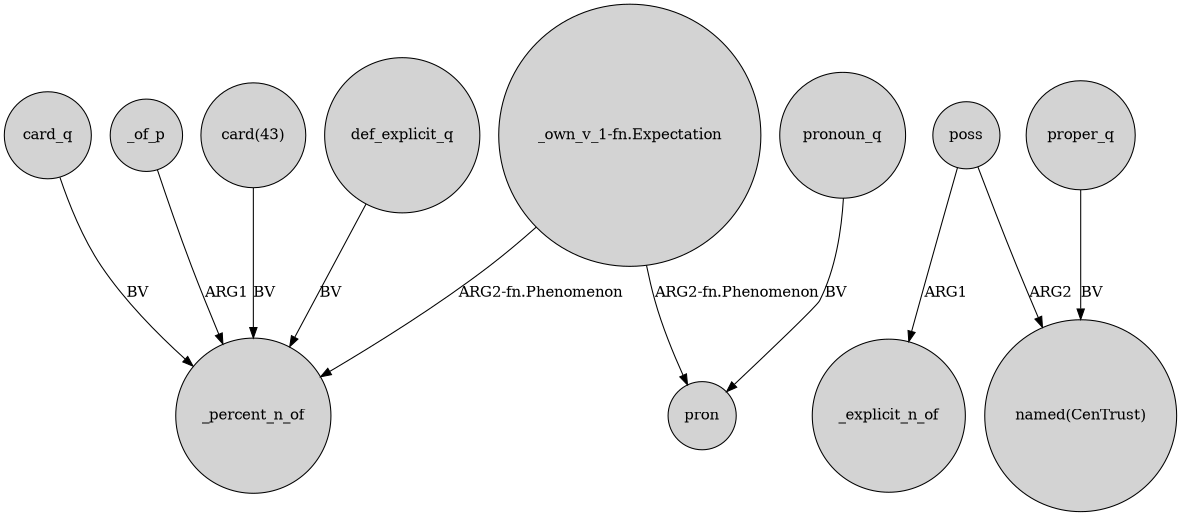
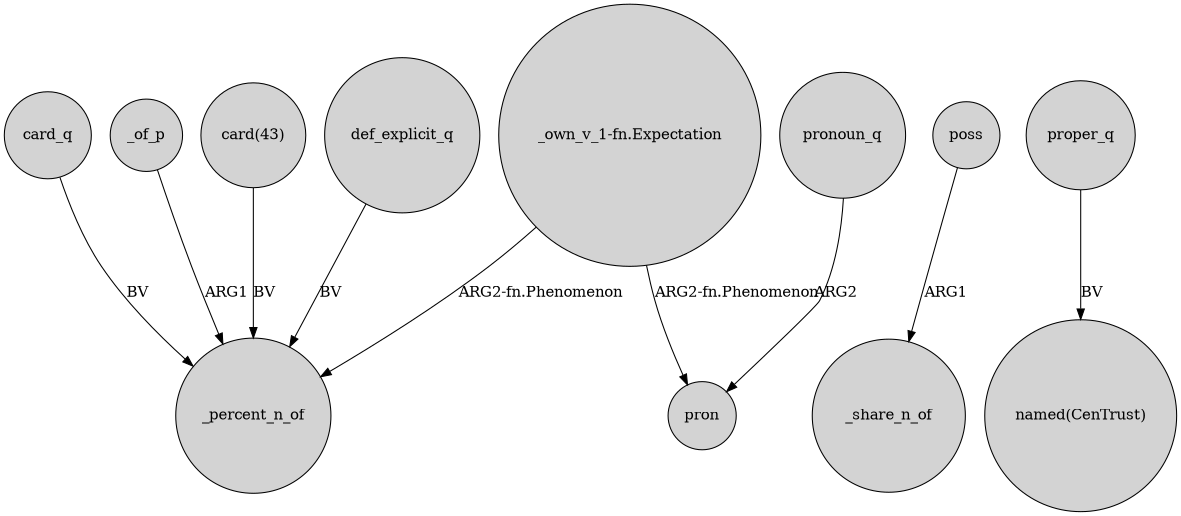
(1007, 242) -> none
(836, 293) -> (836, 293)
(889, 416) -> (889, 416)
